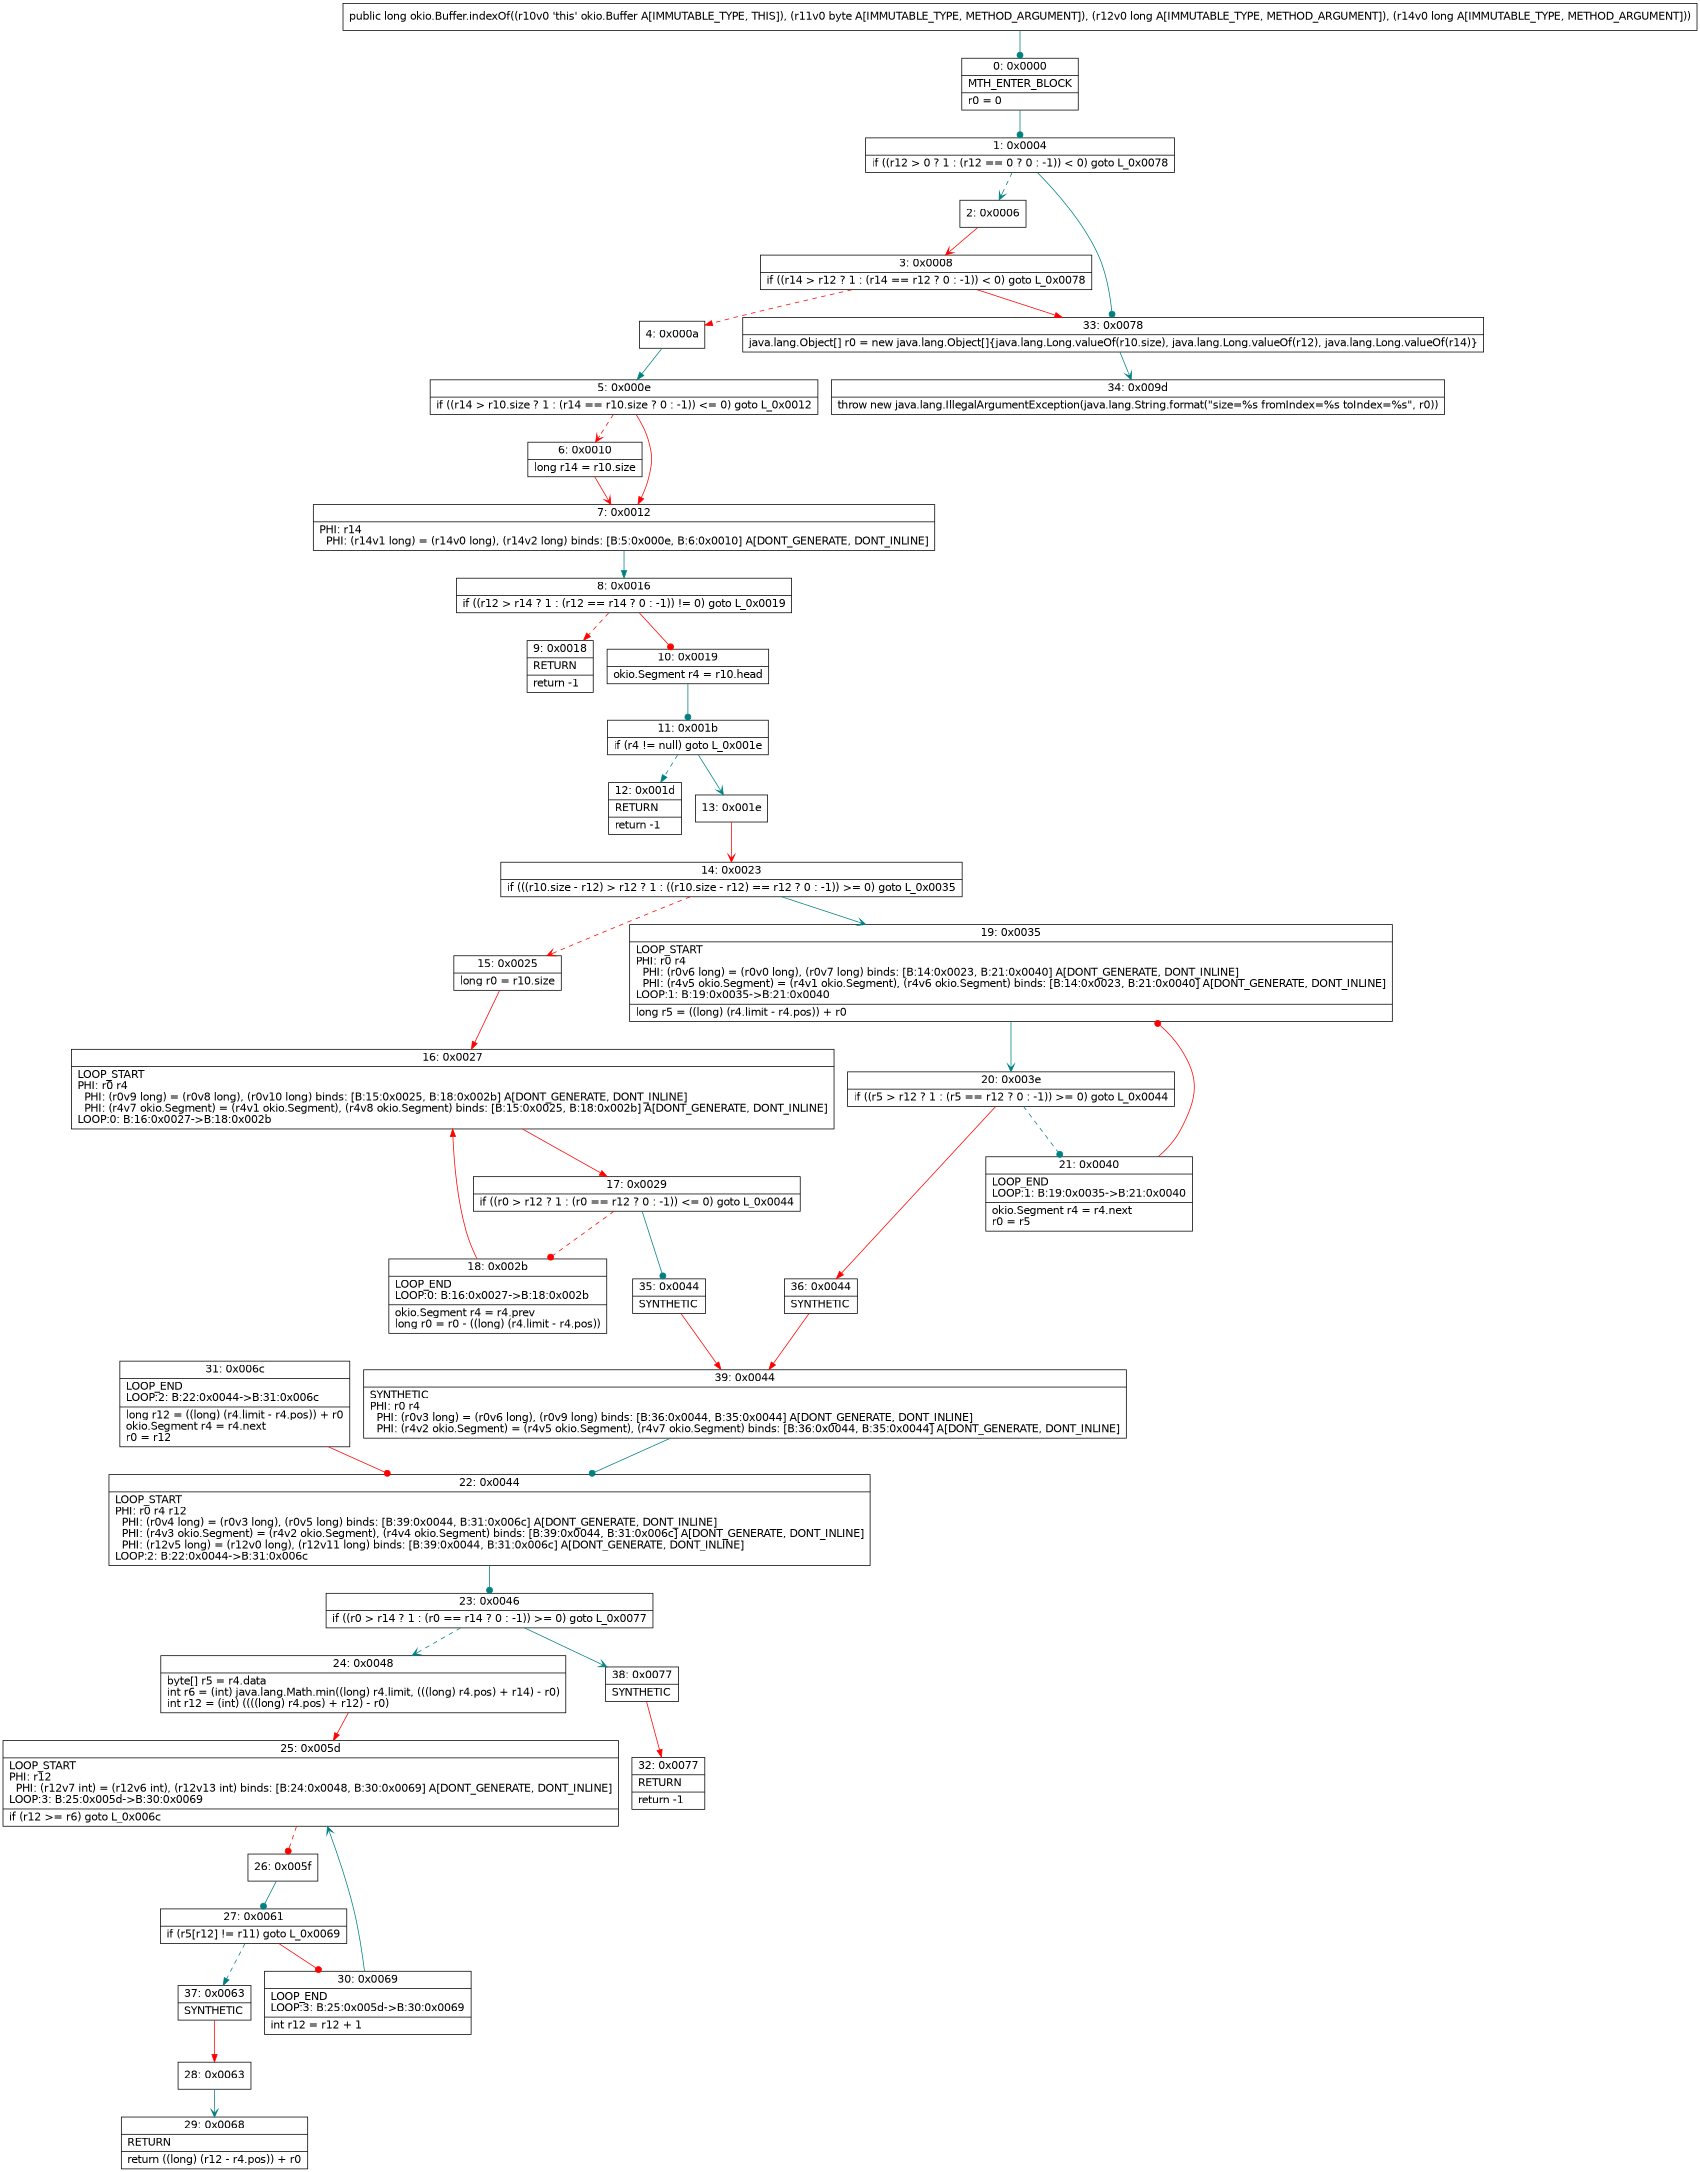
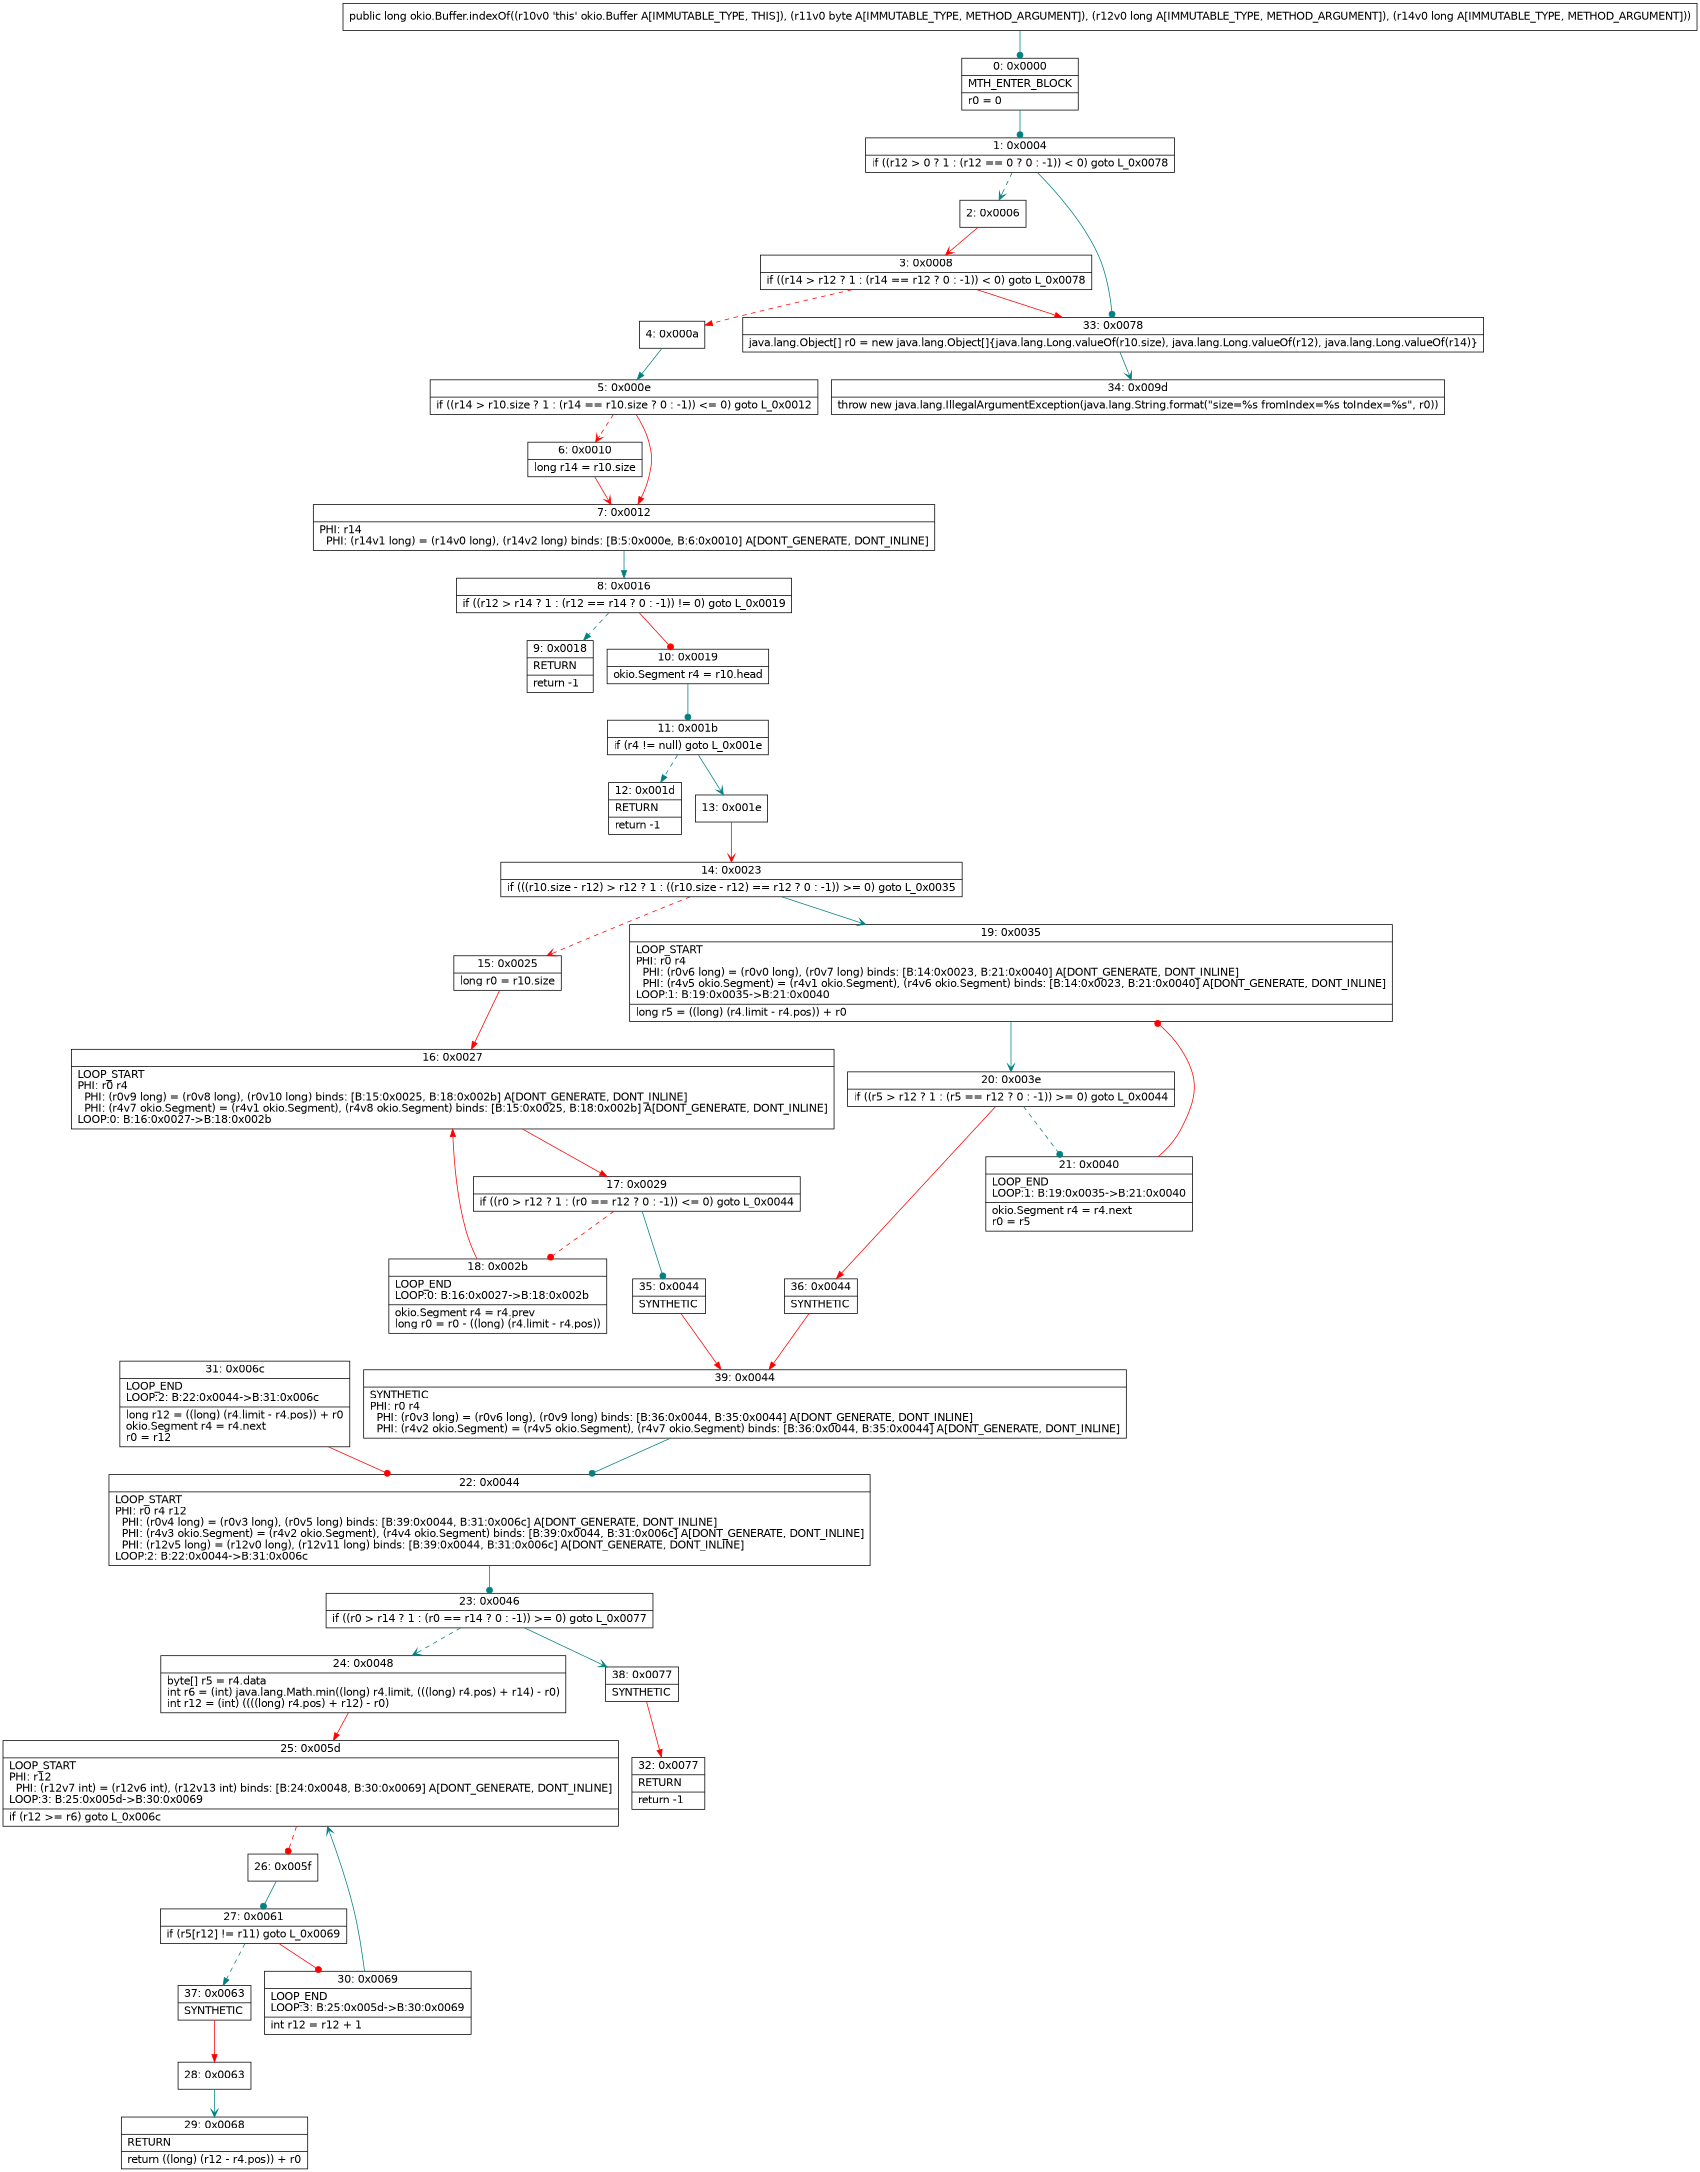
(599, 624) -> (599, 624)
